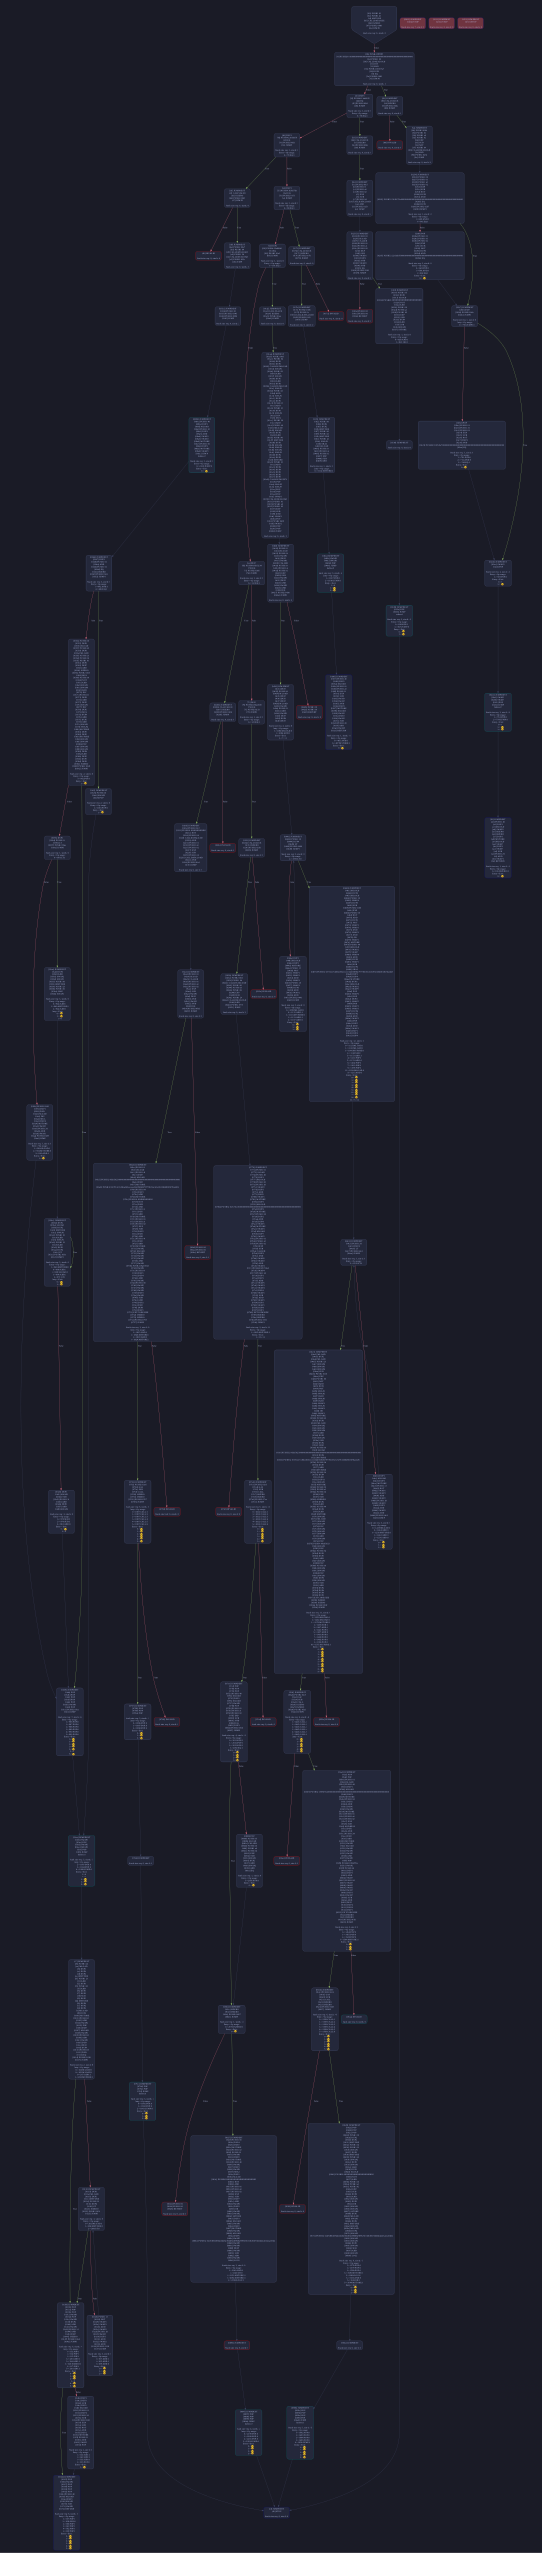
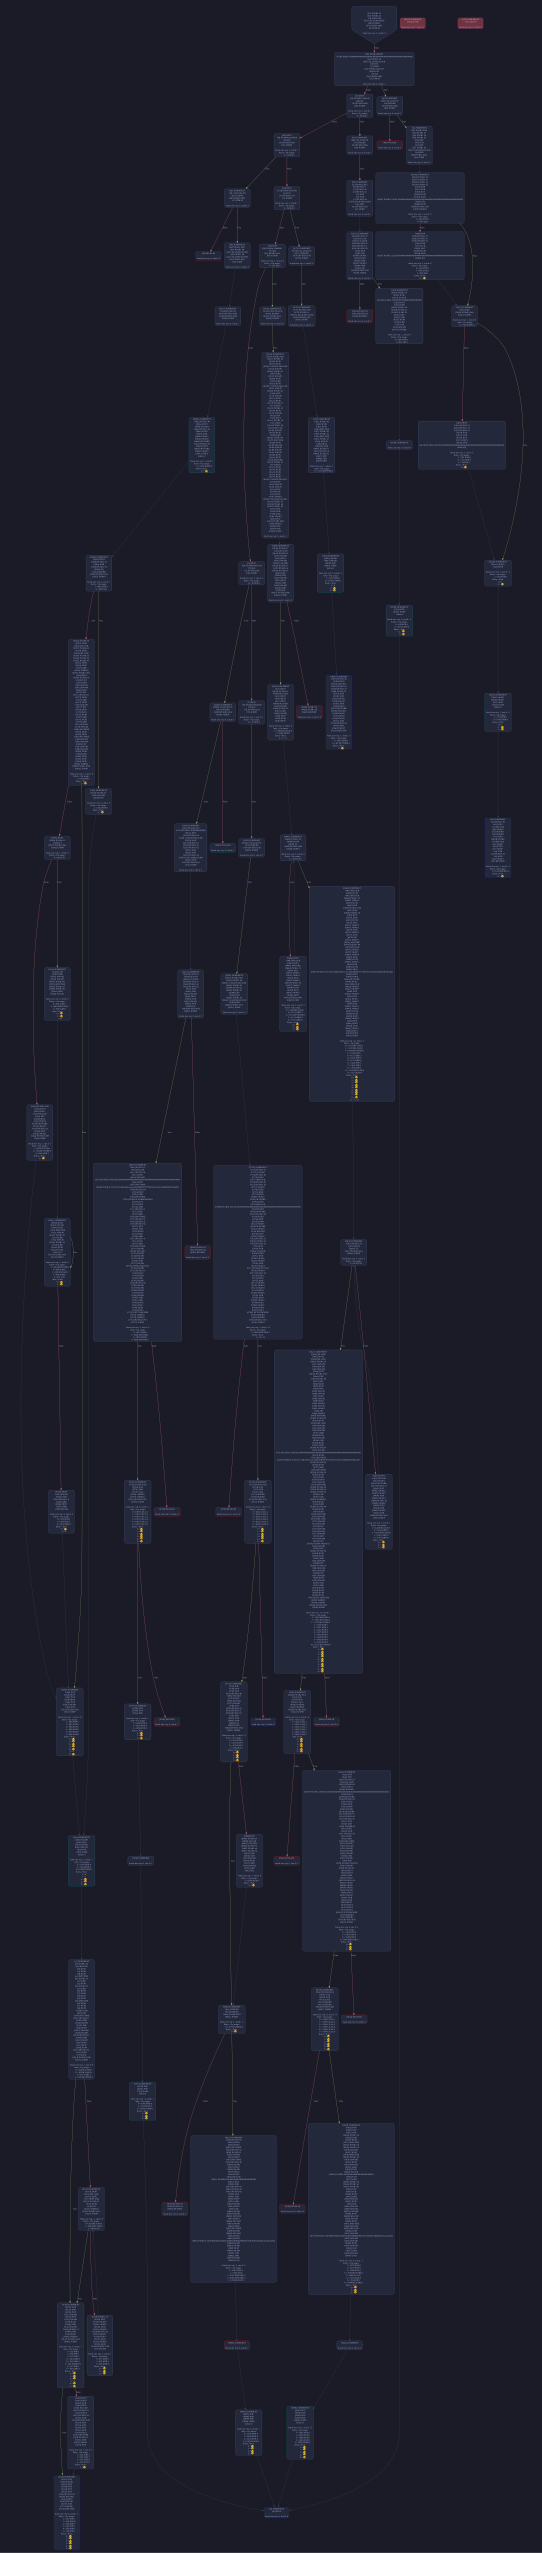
(442, 23) -> none
(331, 316) -> none
(223, 848) -> (223, 848)
(264, 994) -> none
(263, 1722) -> (263, 1722)
(354, 2019) -> (354, 2019)
